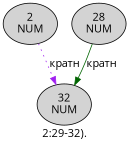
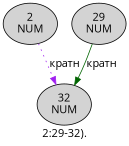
(99, 24) -> (99, 24)
